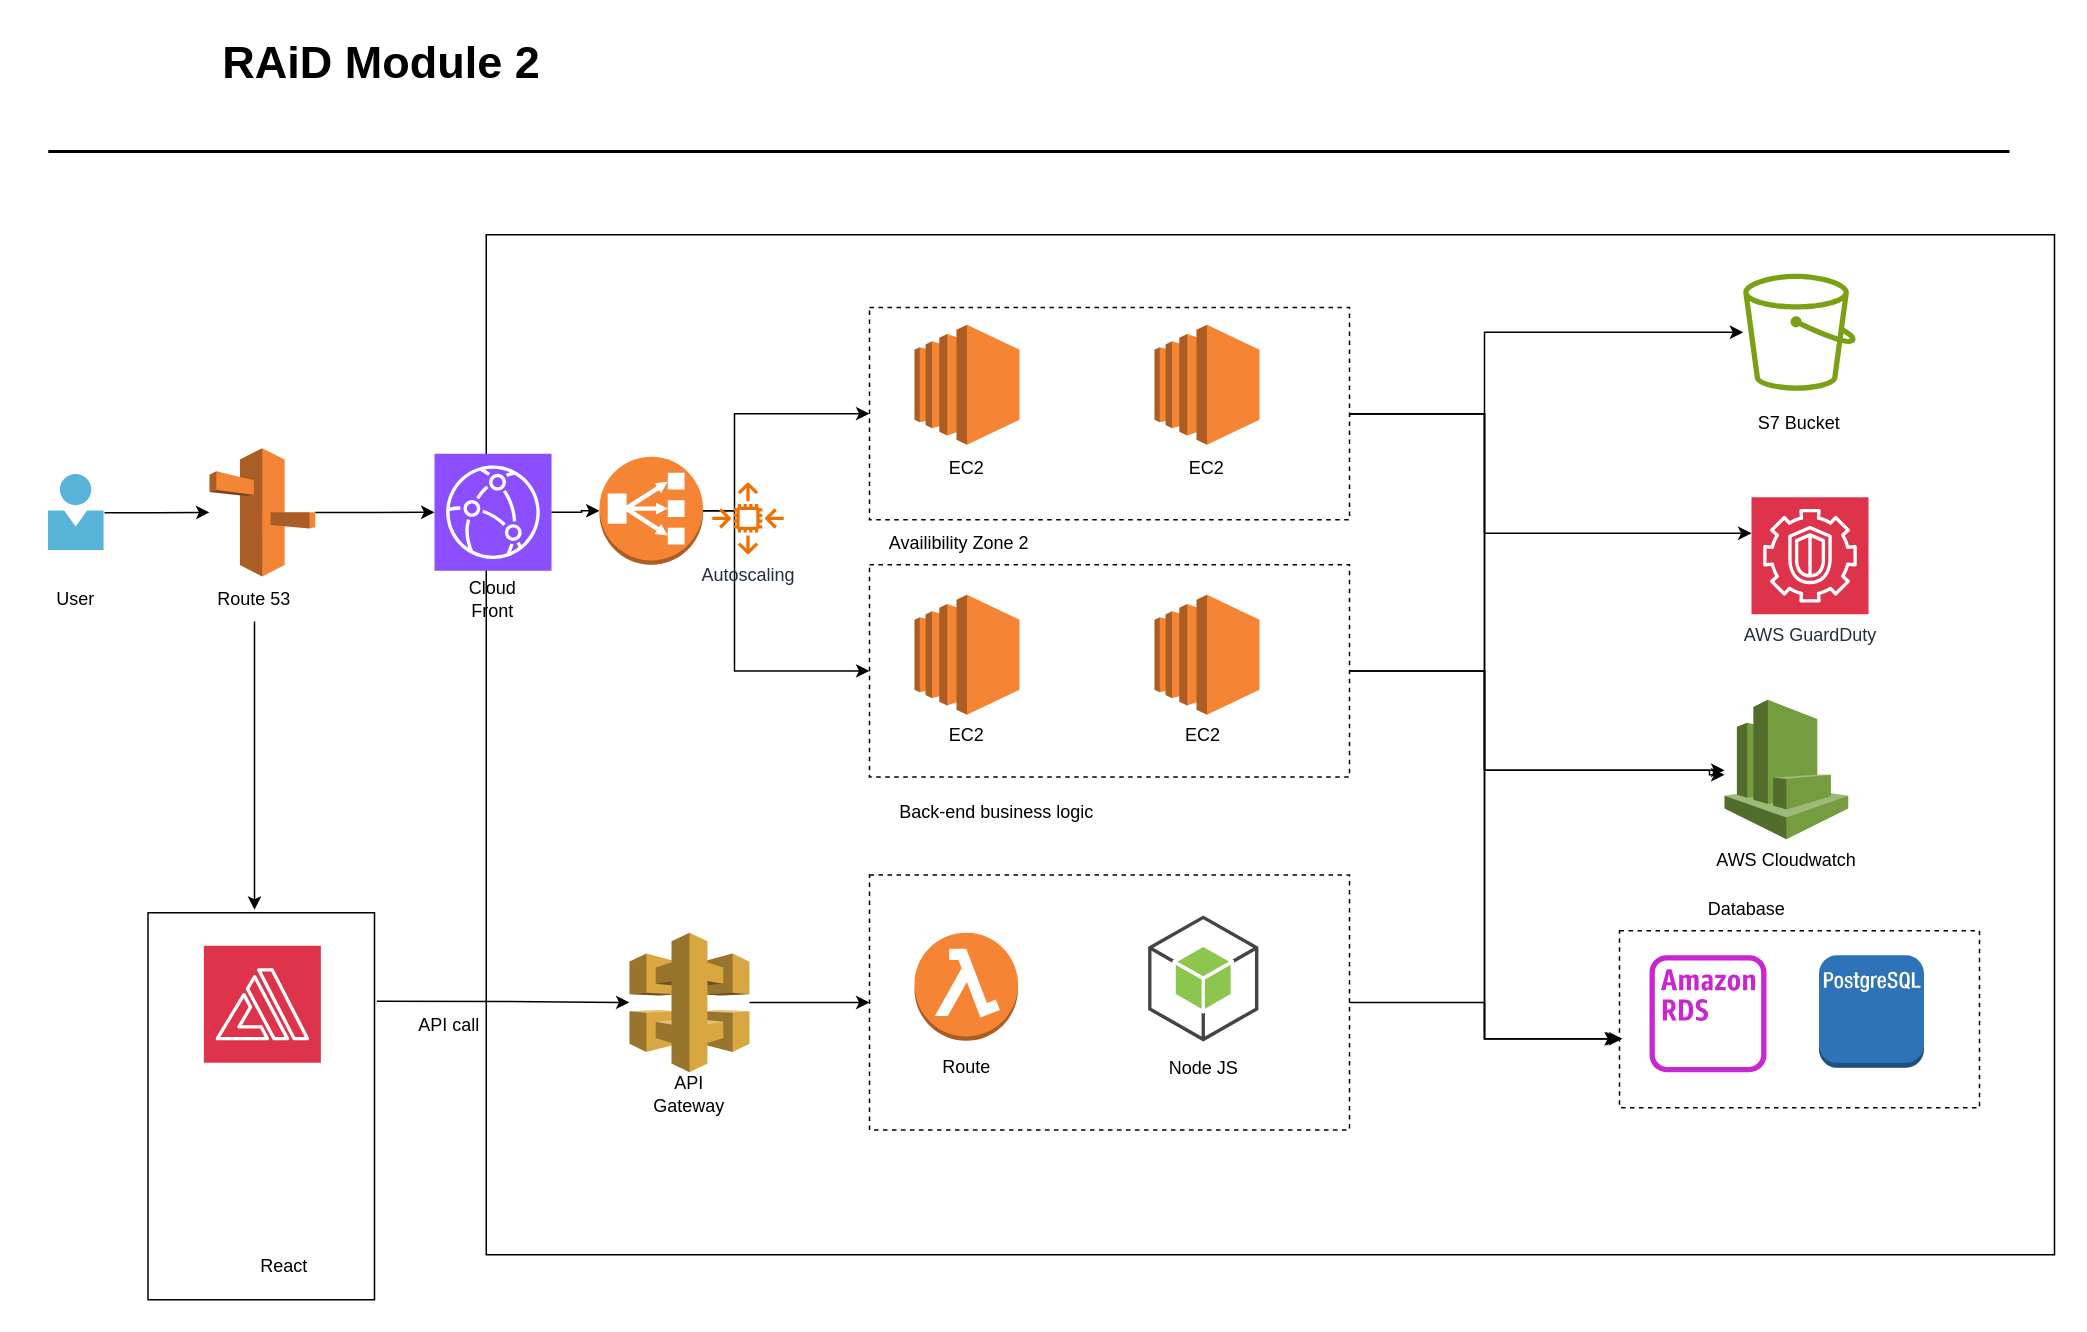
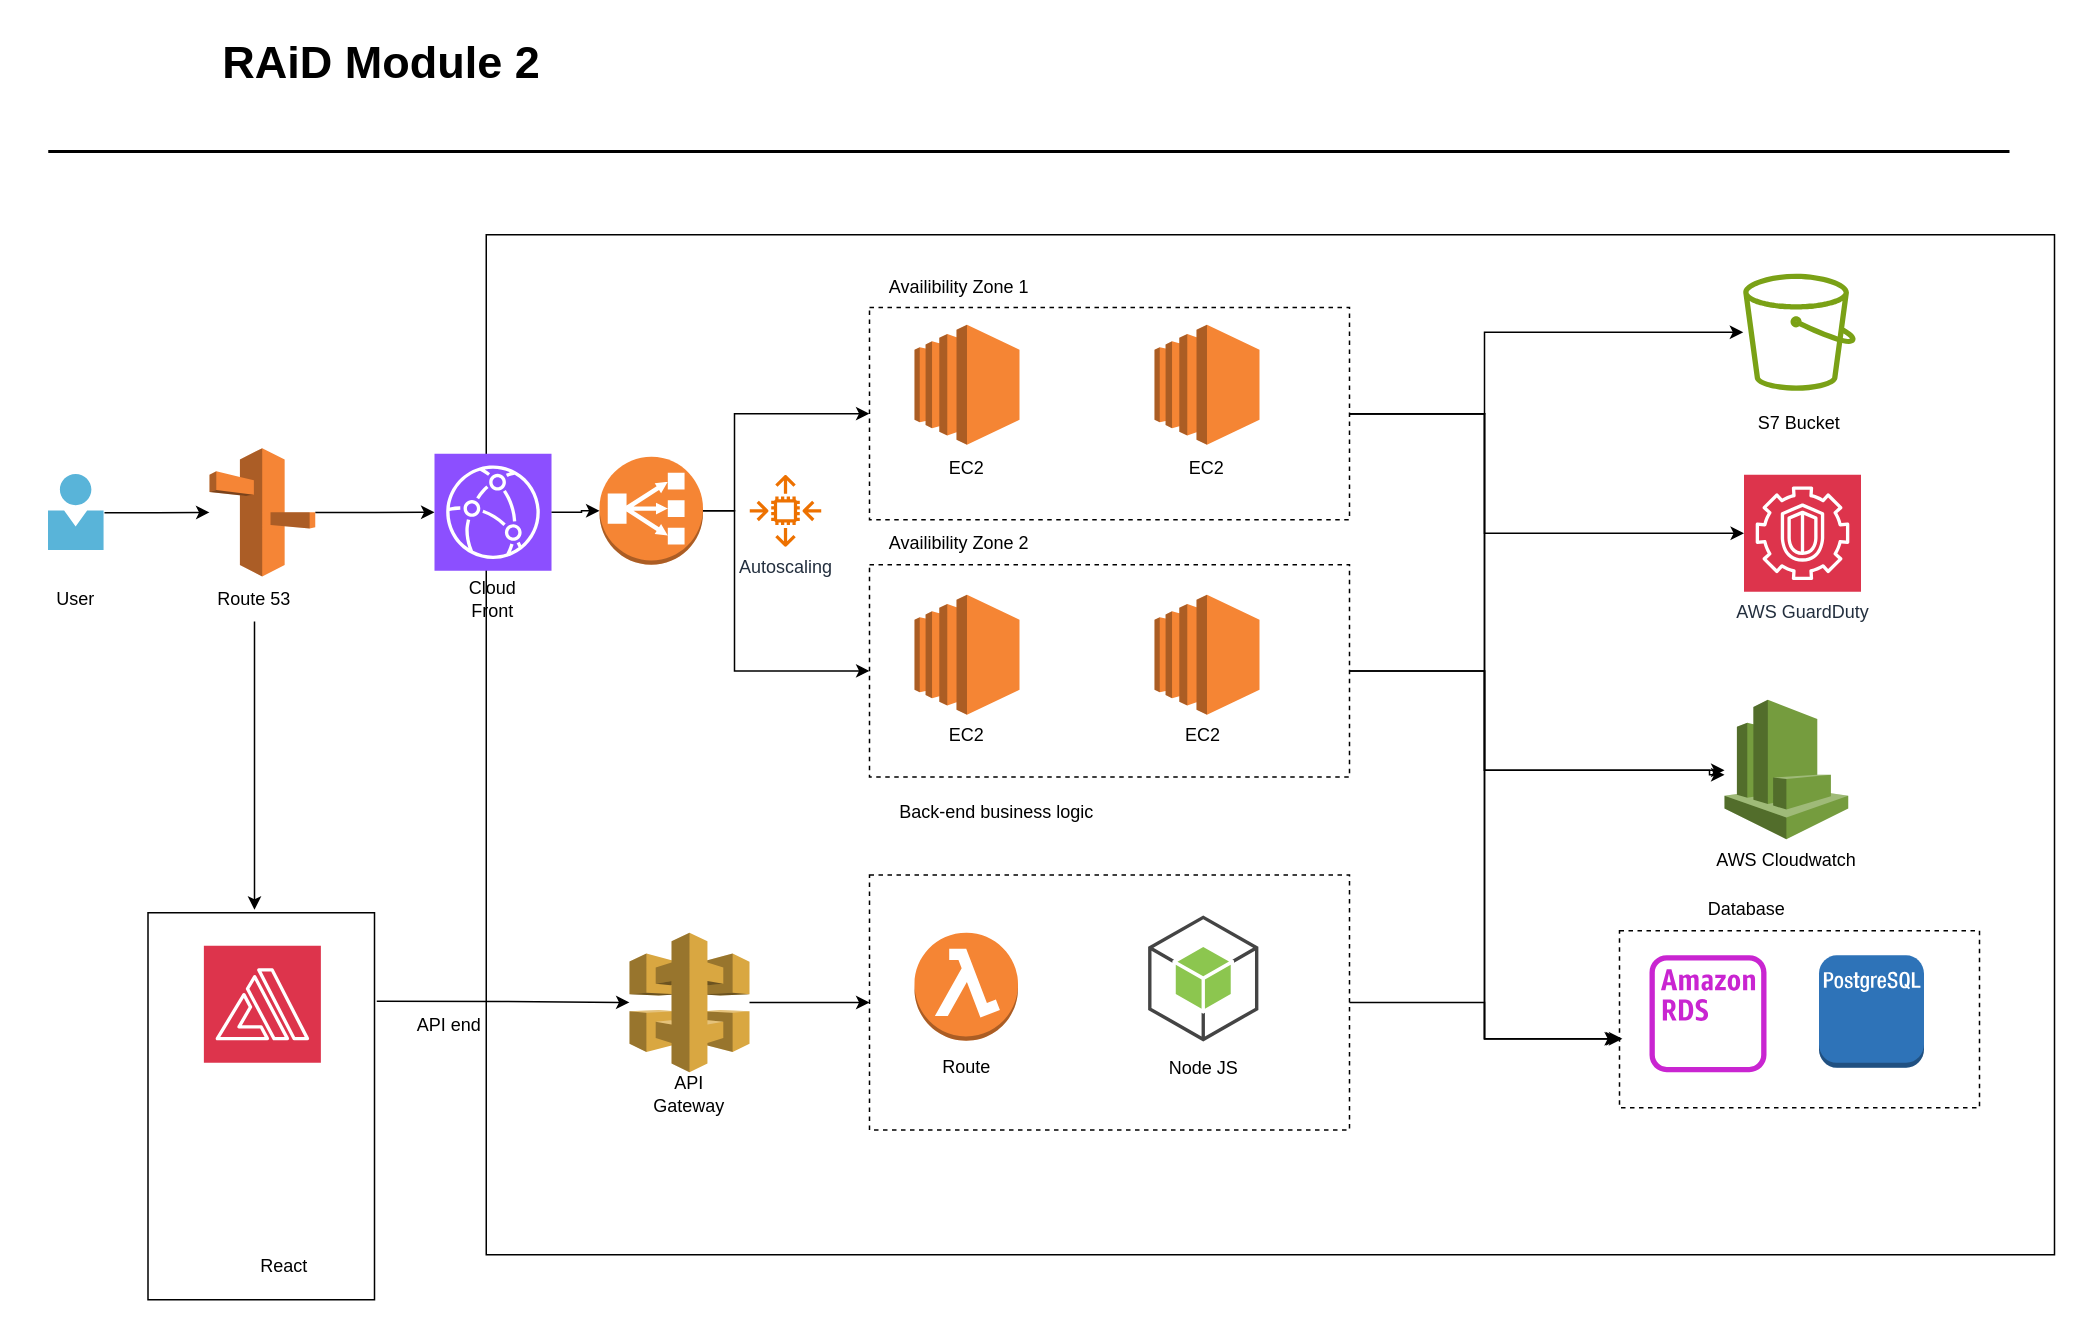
none -> (959, 287)
(748, 518) -> (785, 511)
(1810, 556) -> (1802, 533)
(449, 1025) -> (449, 1025)
